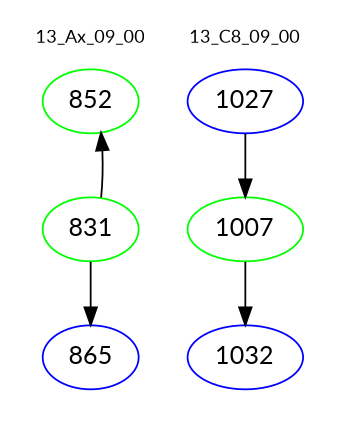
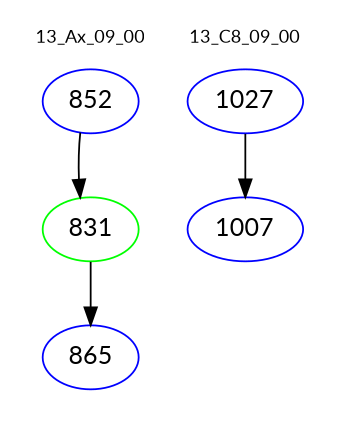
(91, 101) -> (91, 101)
(103, 174) -> (79, 156)
(245, 229) -> (245, 229)
(245, 357) -> none
